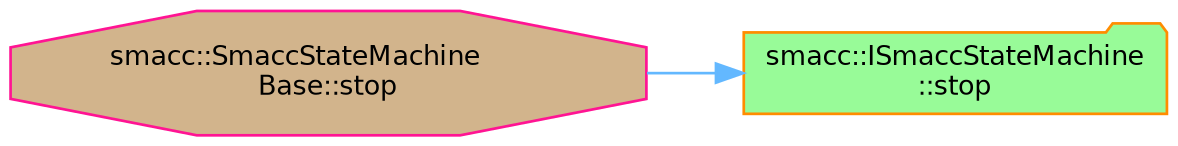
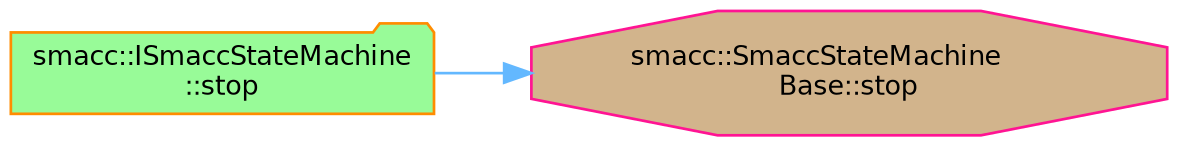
(681, 73) -> (469, 73)
